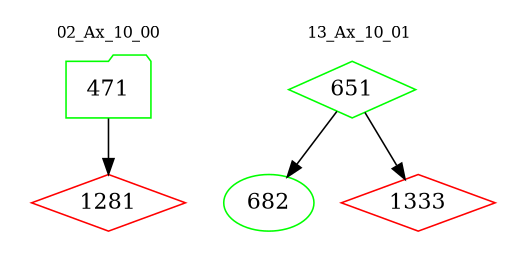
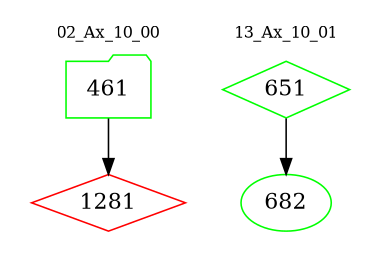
(108, 90) -> (108, 90)
(418, 203) -> none
